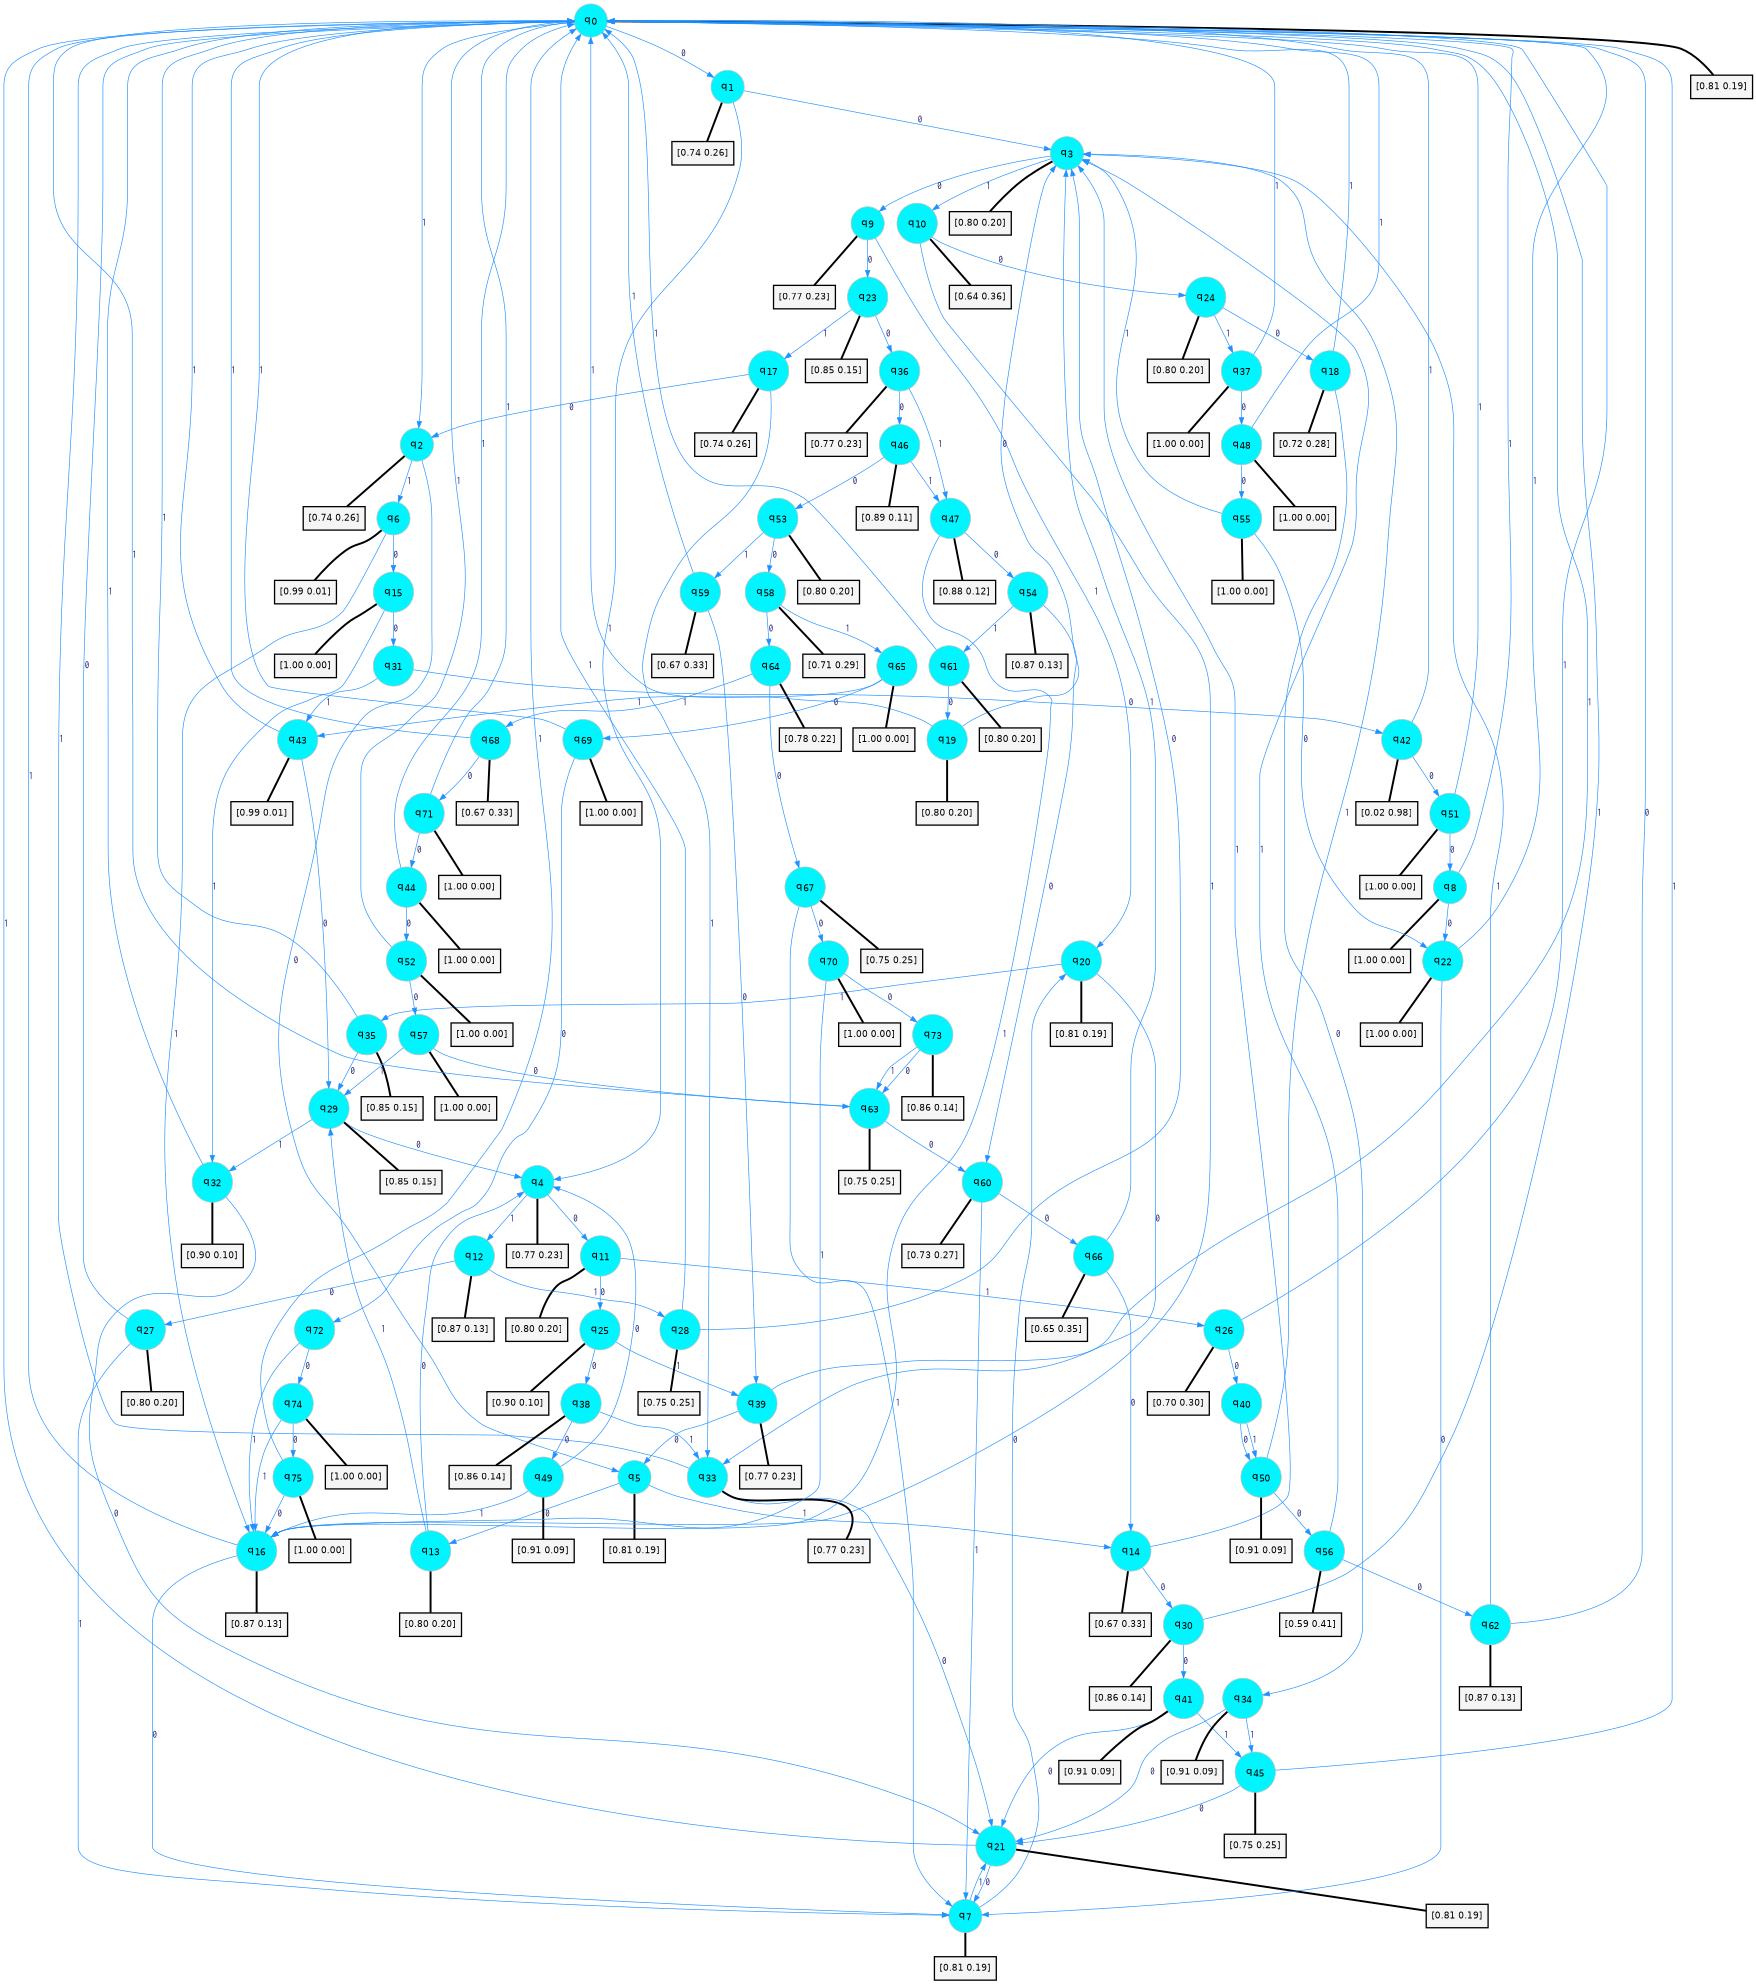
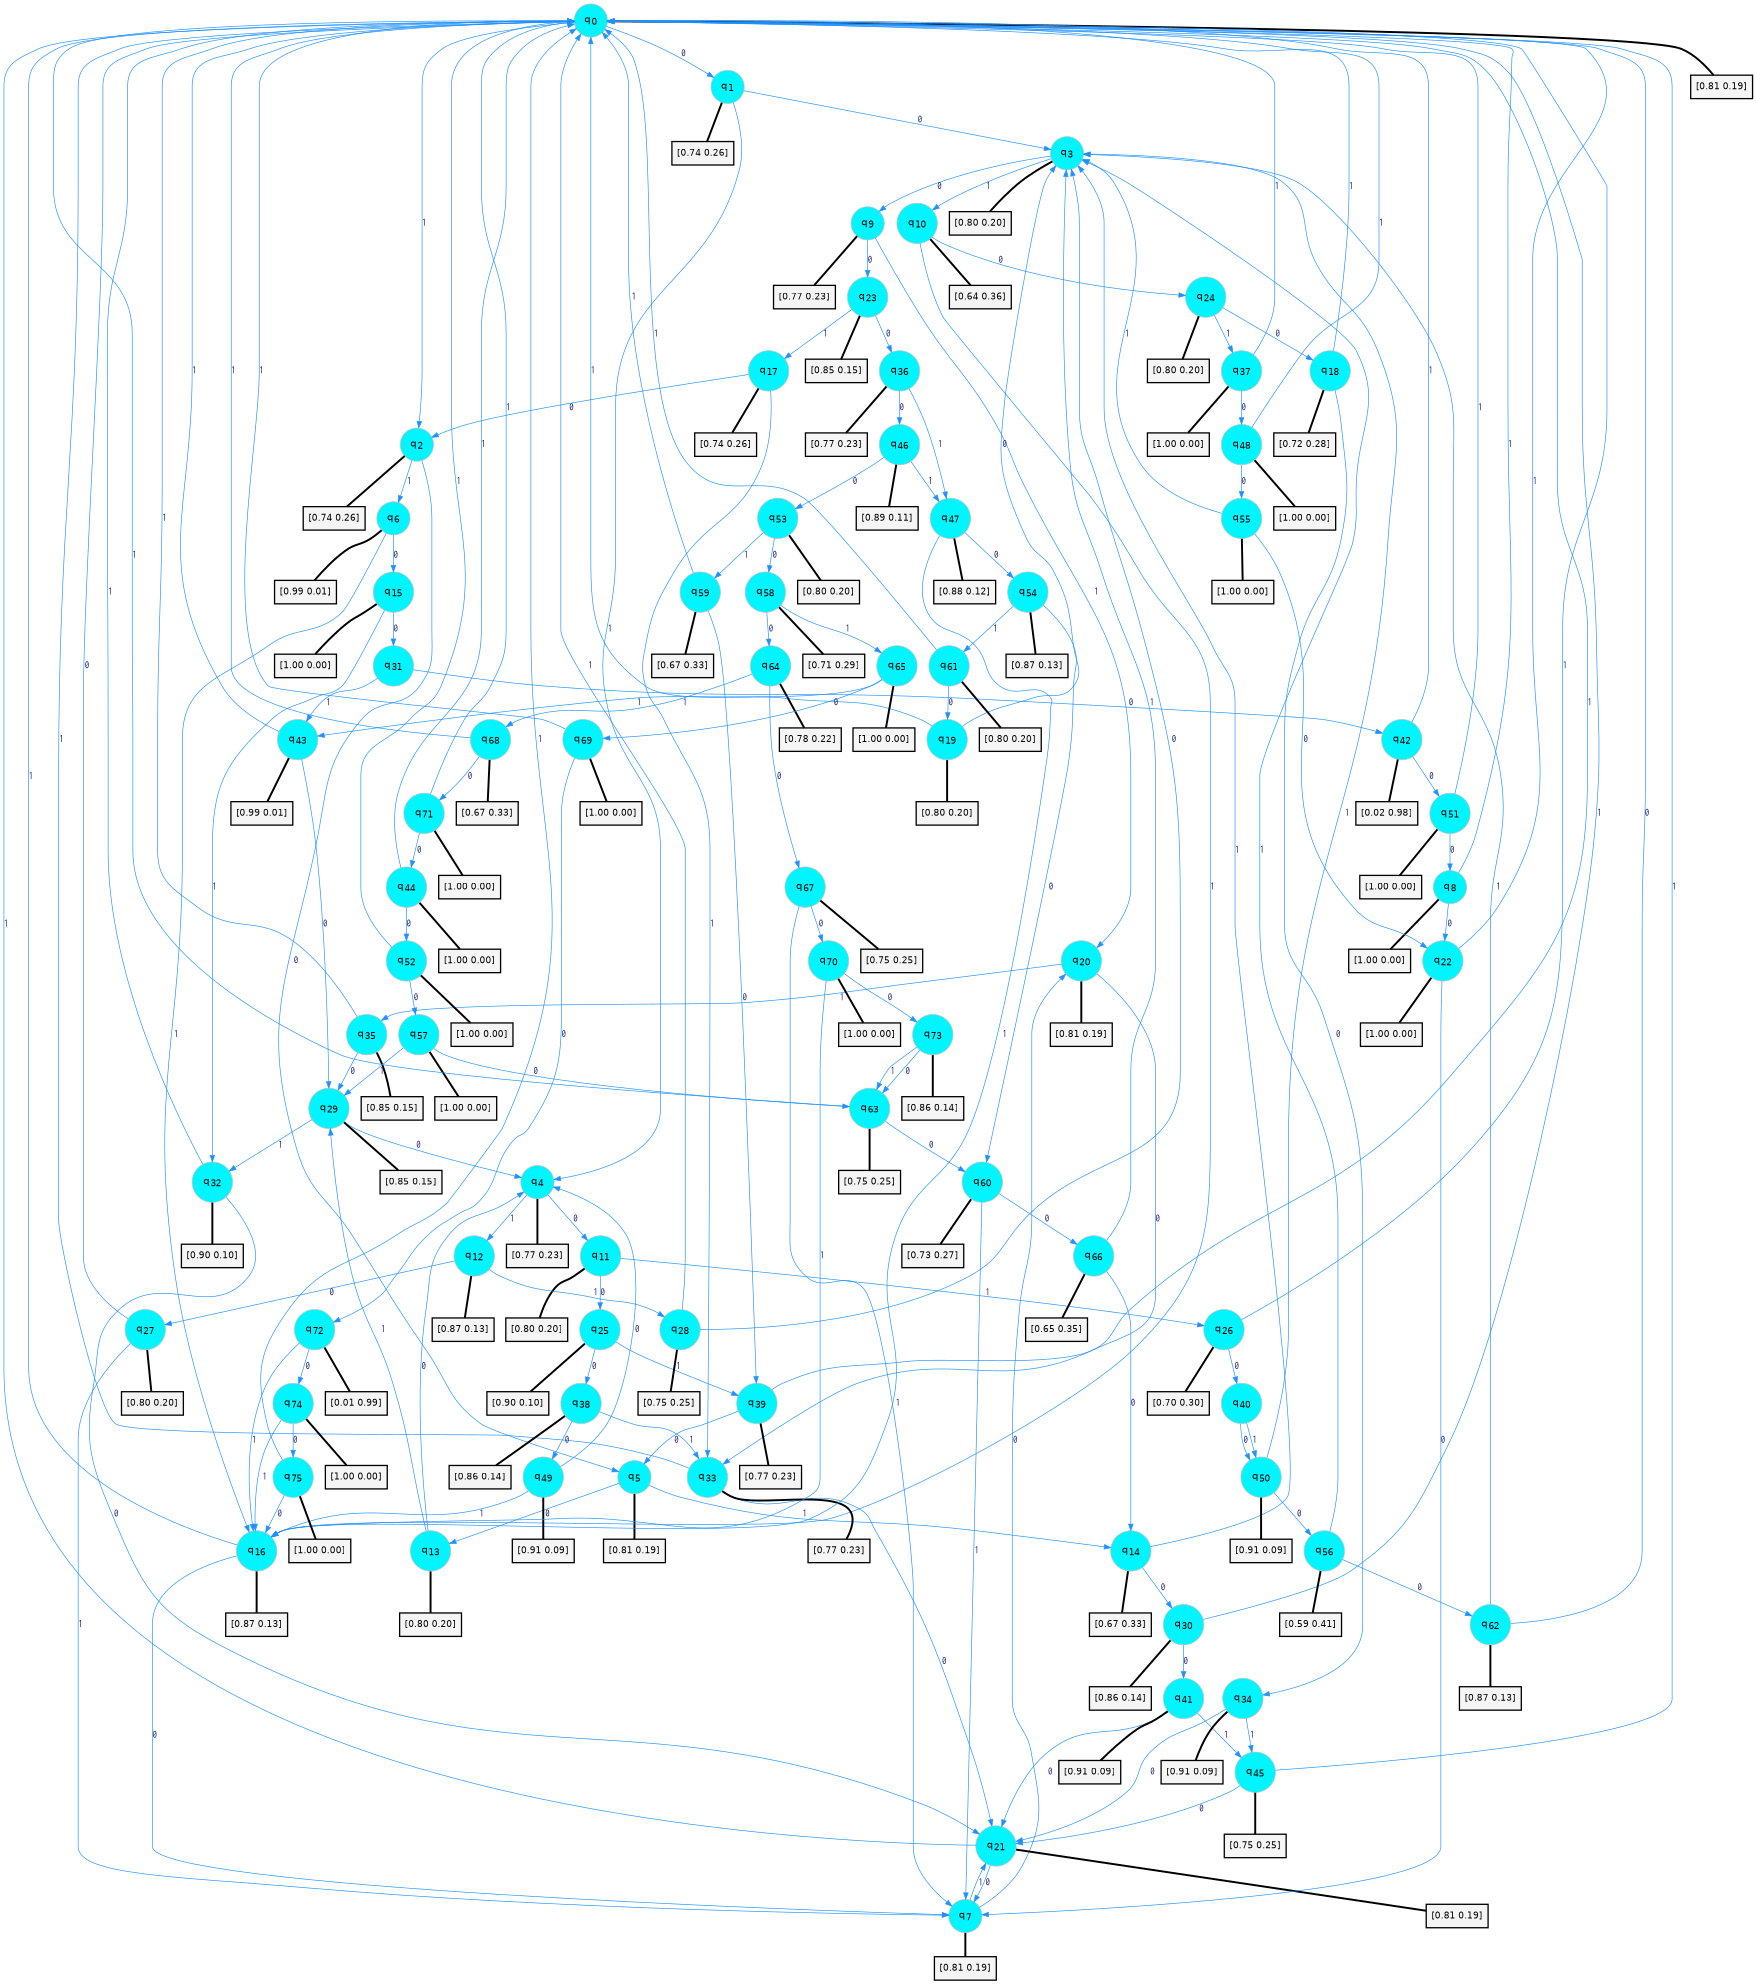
none -> (356, 1403)
